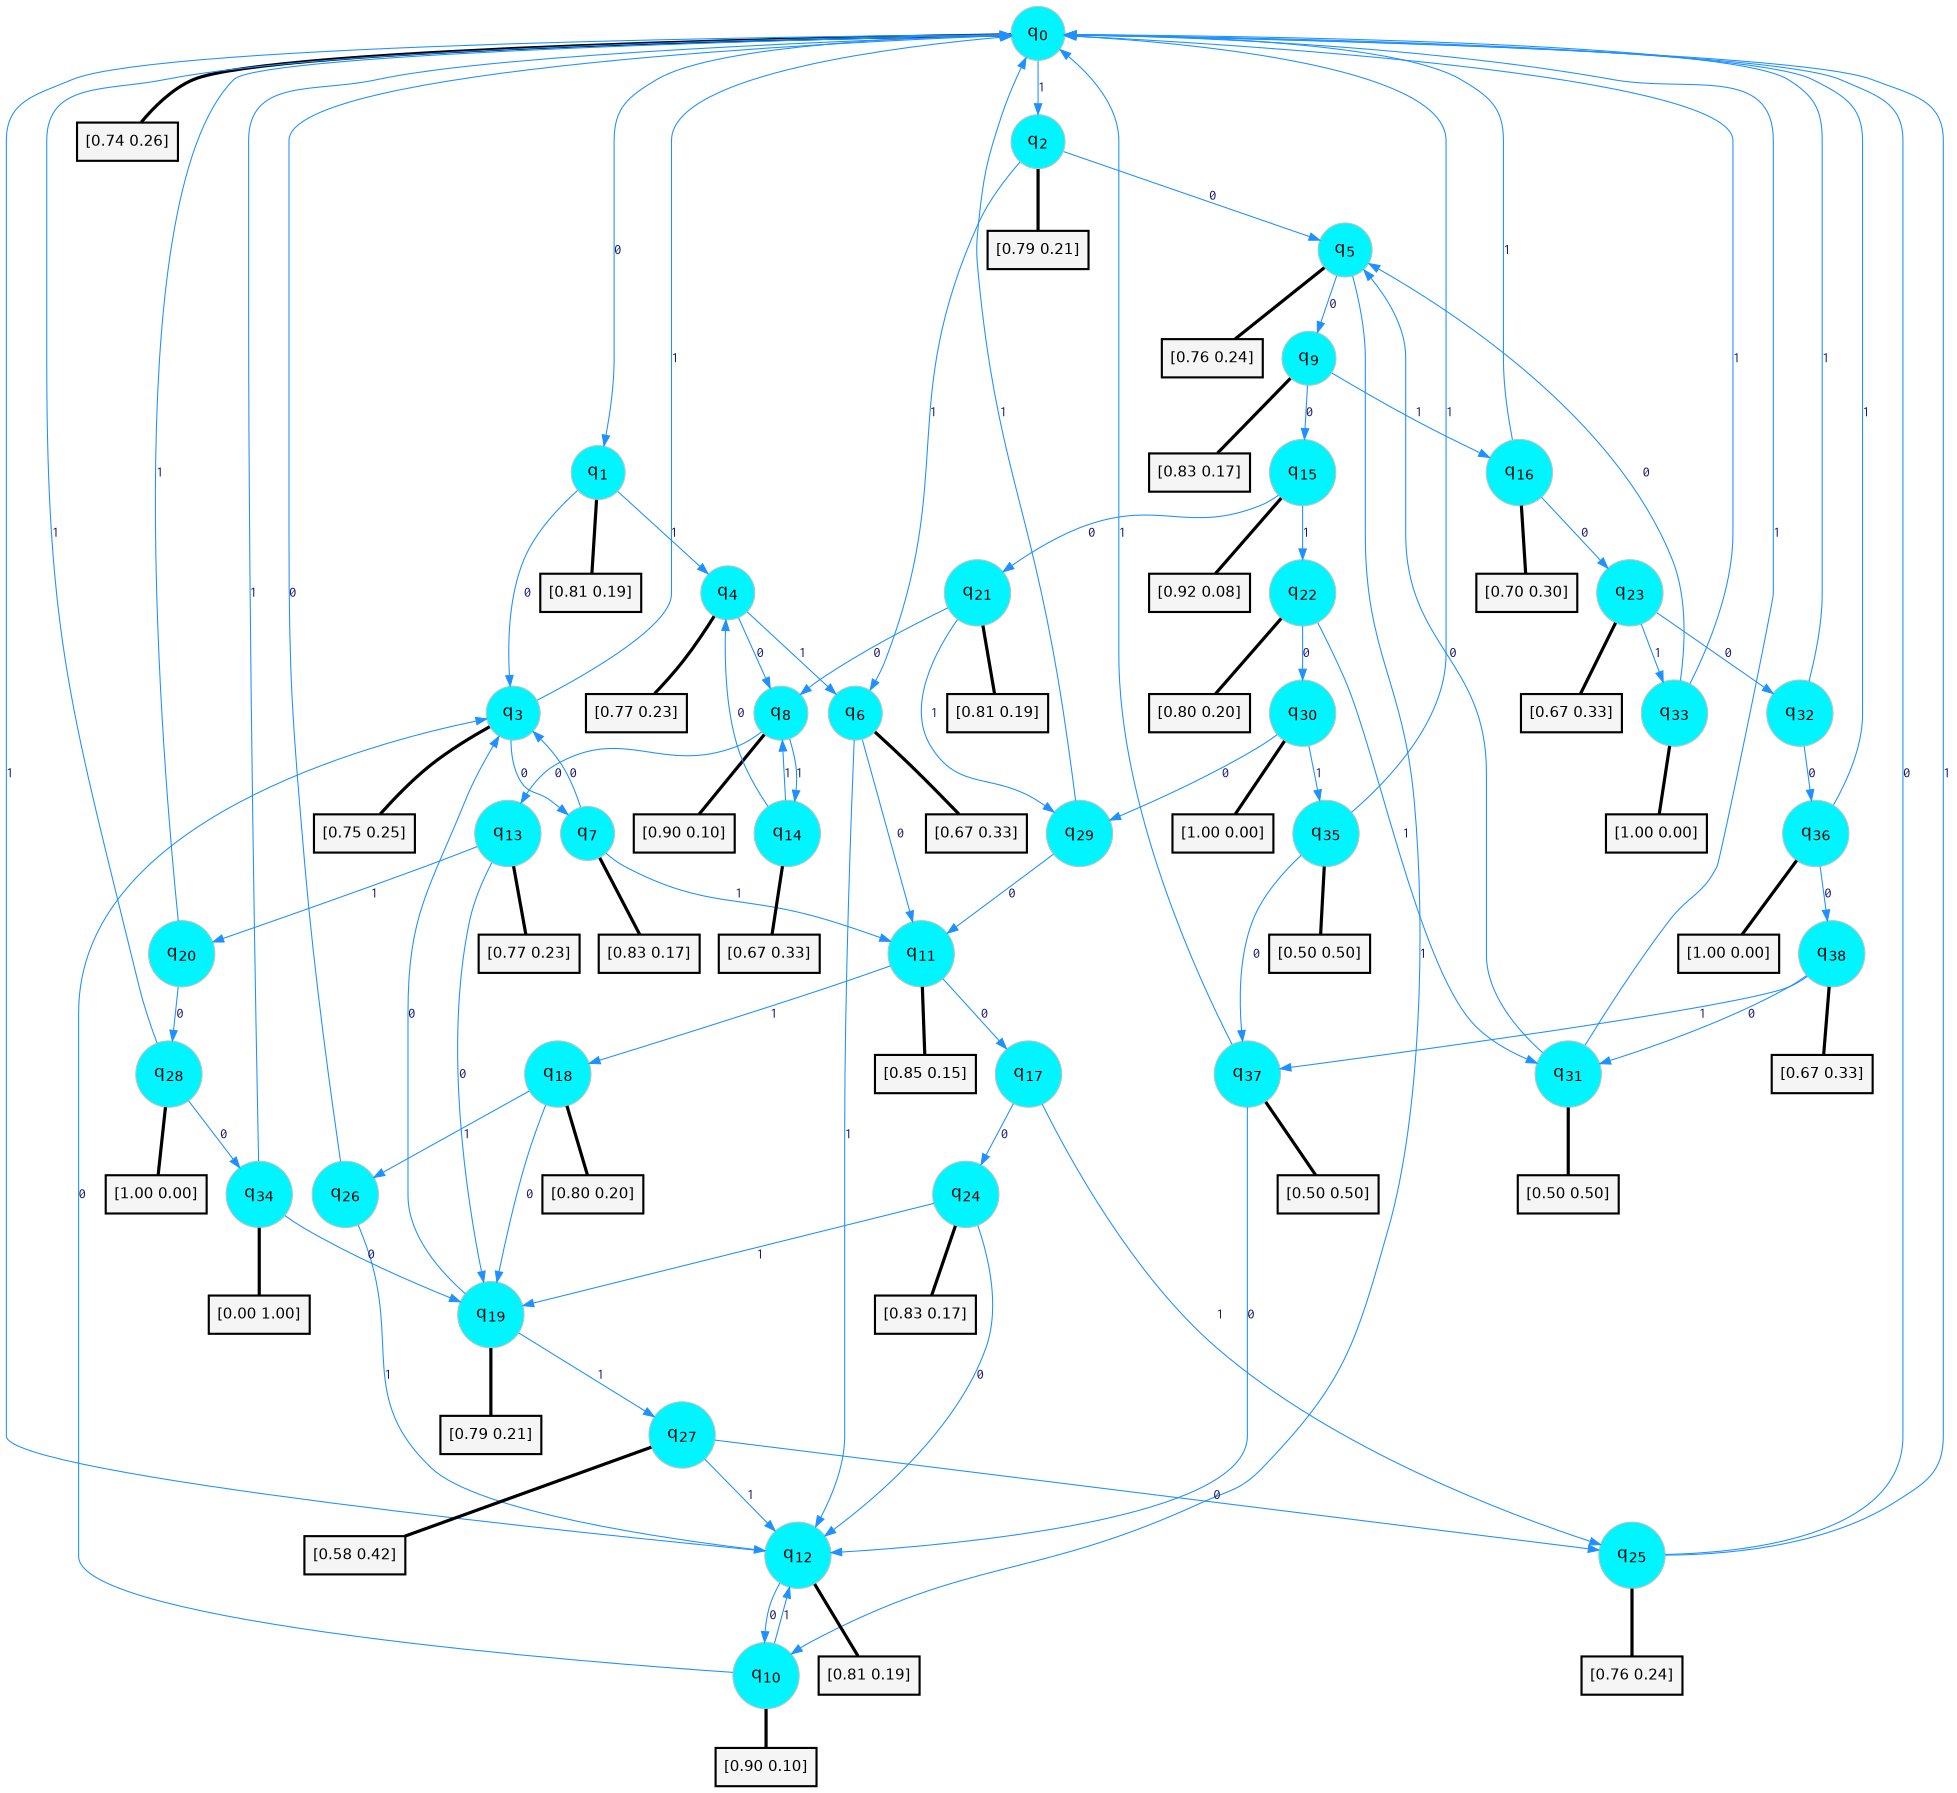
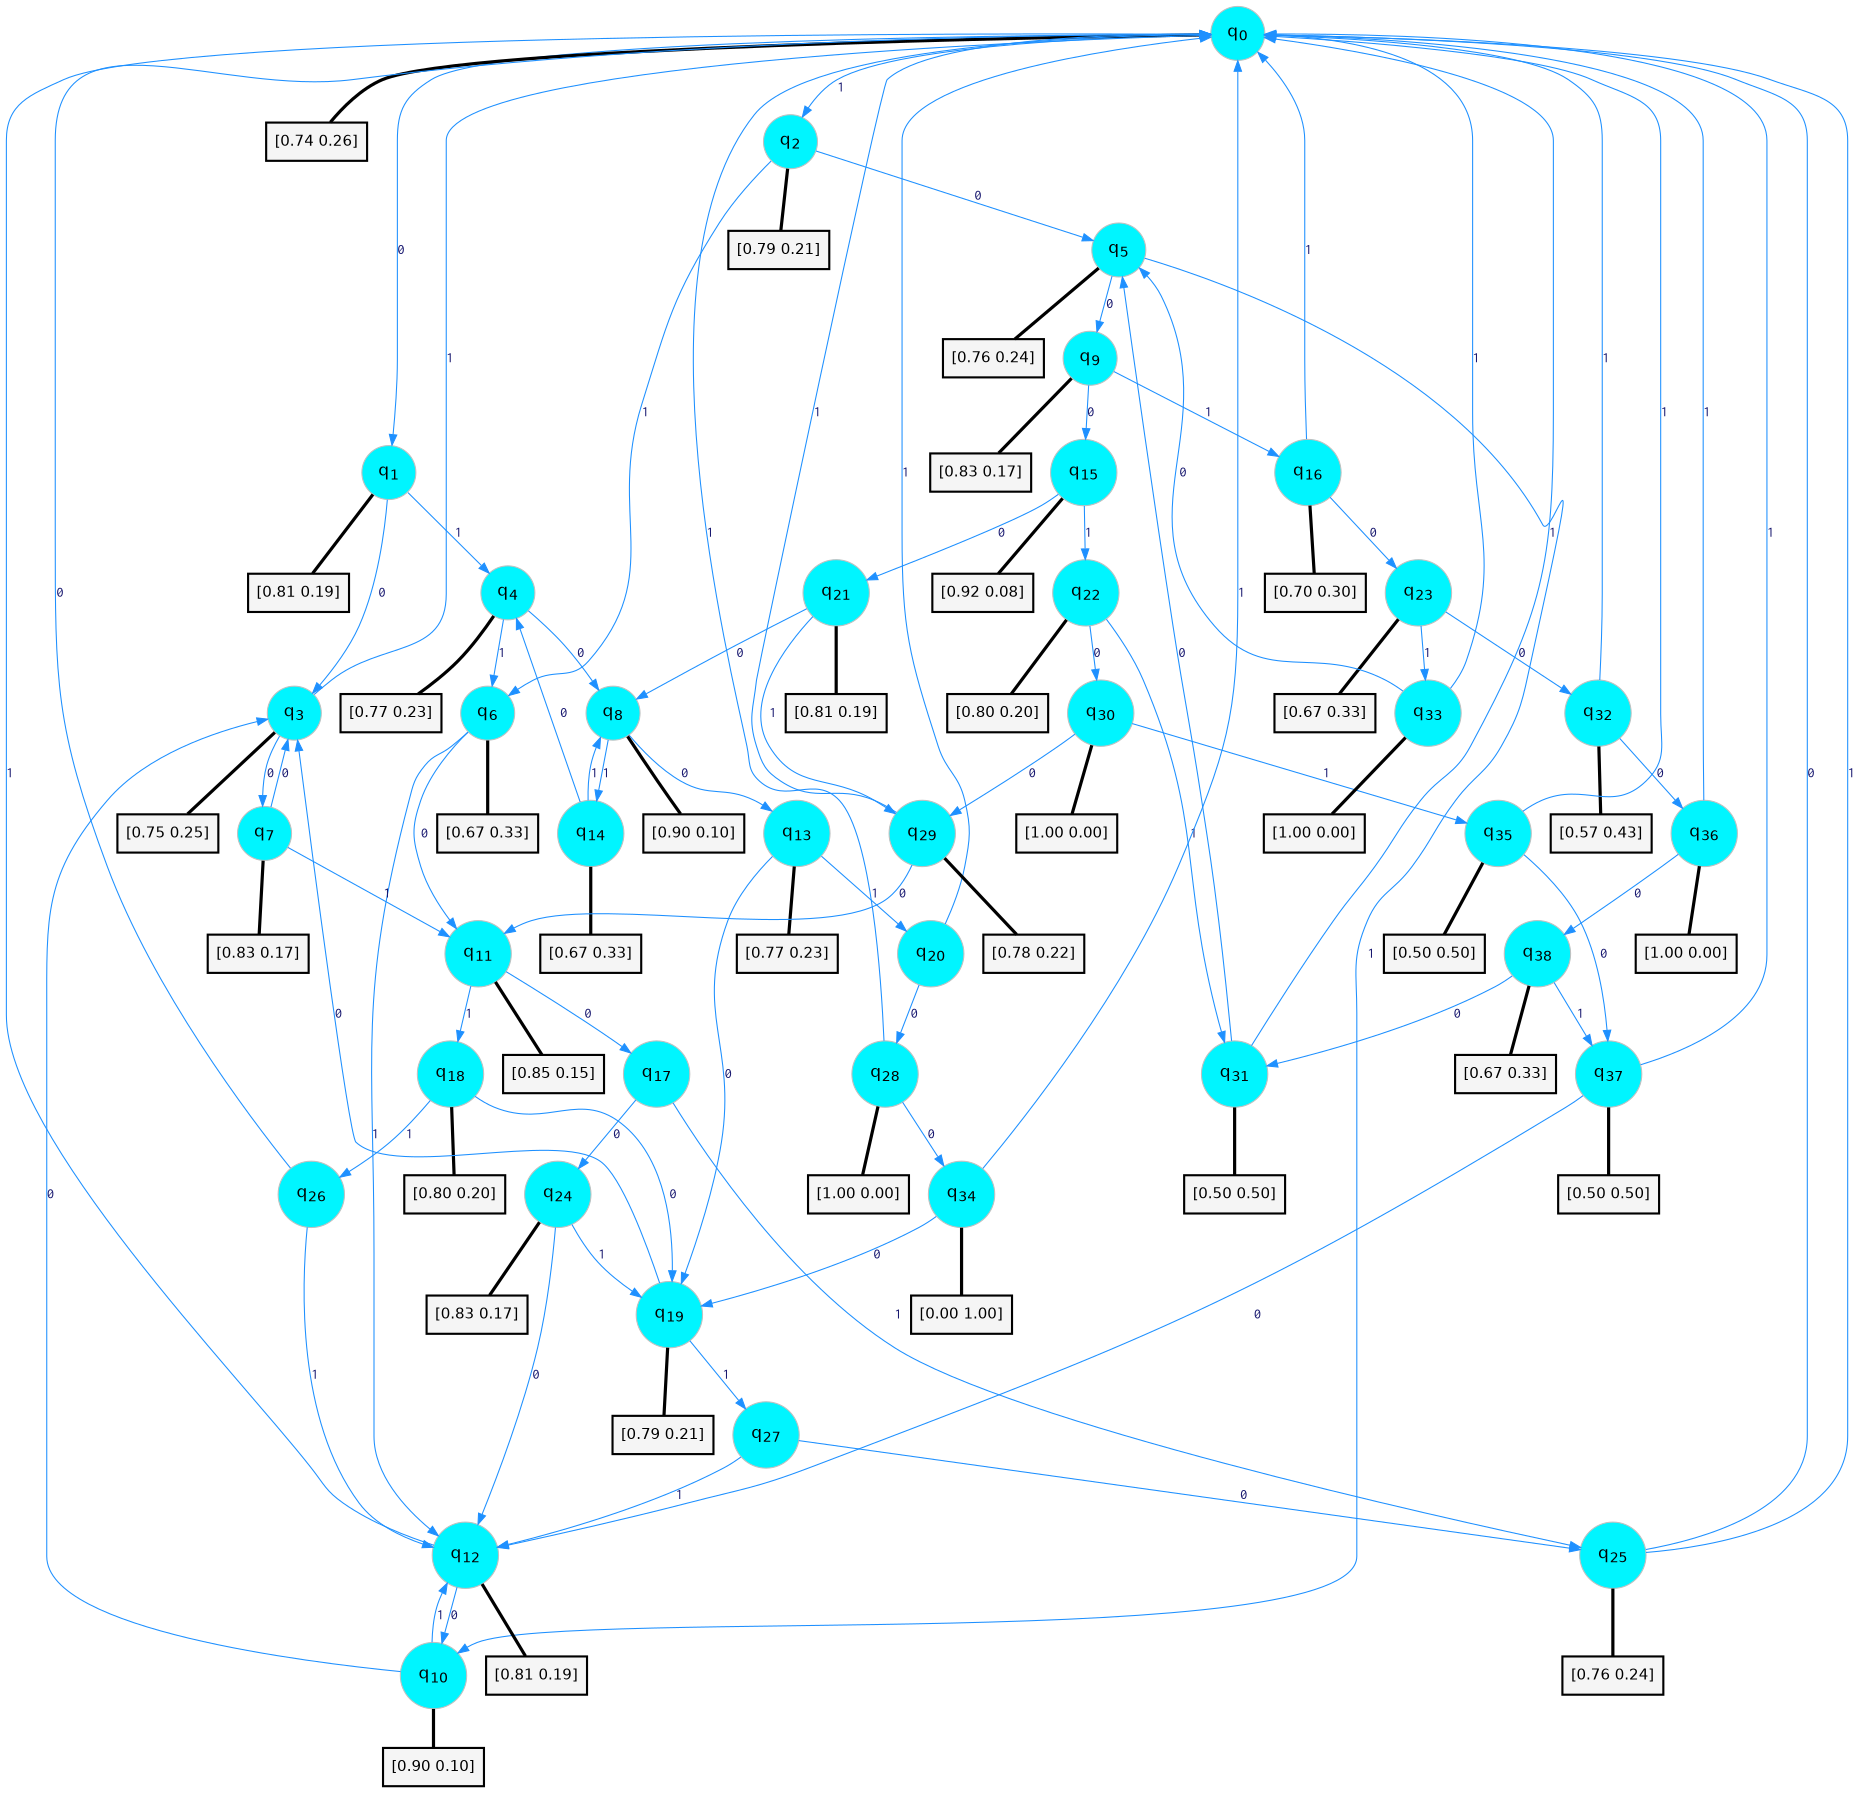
none -> (1601, 833)
none -> (1034, 954)
(355, 1555) -> none
